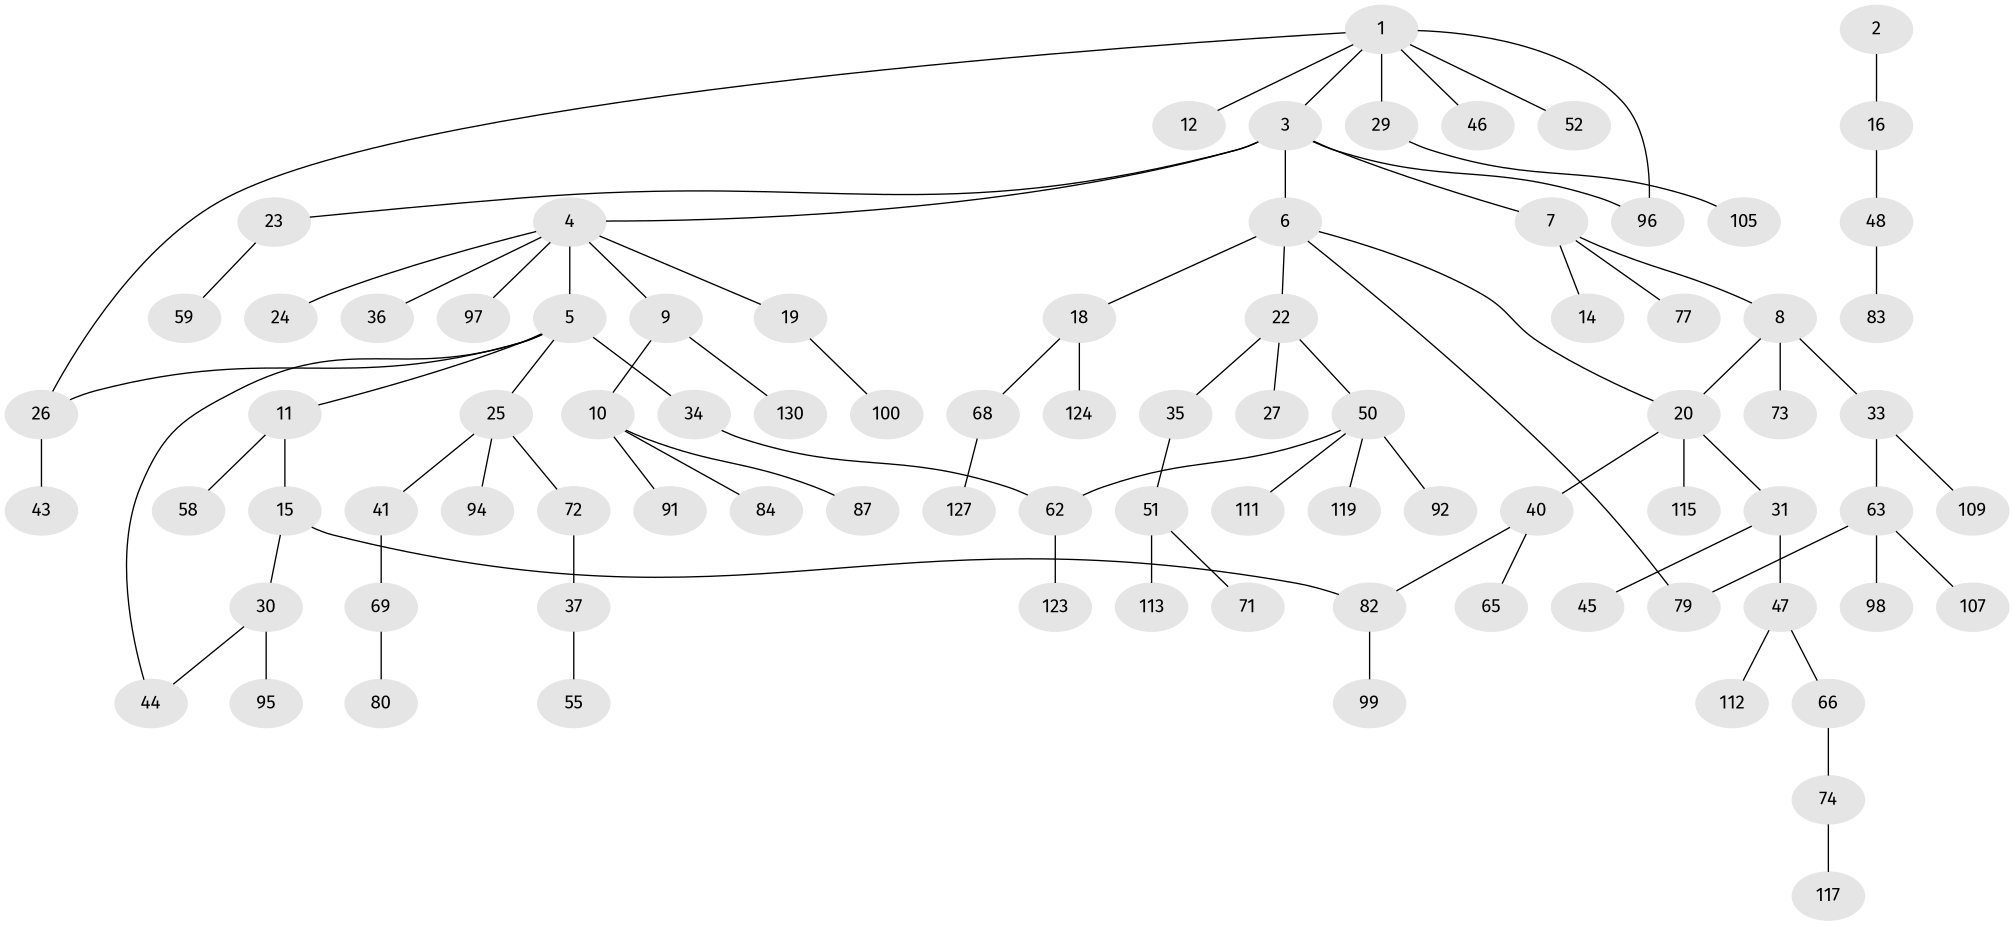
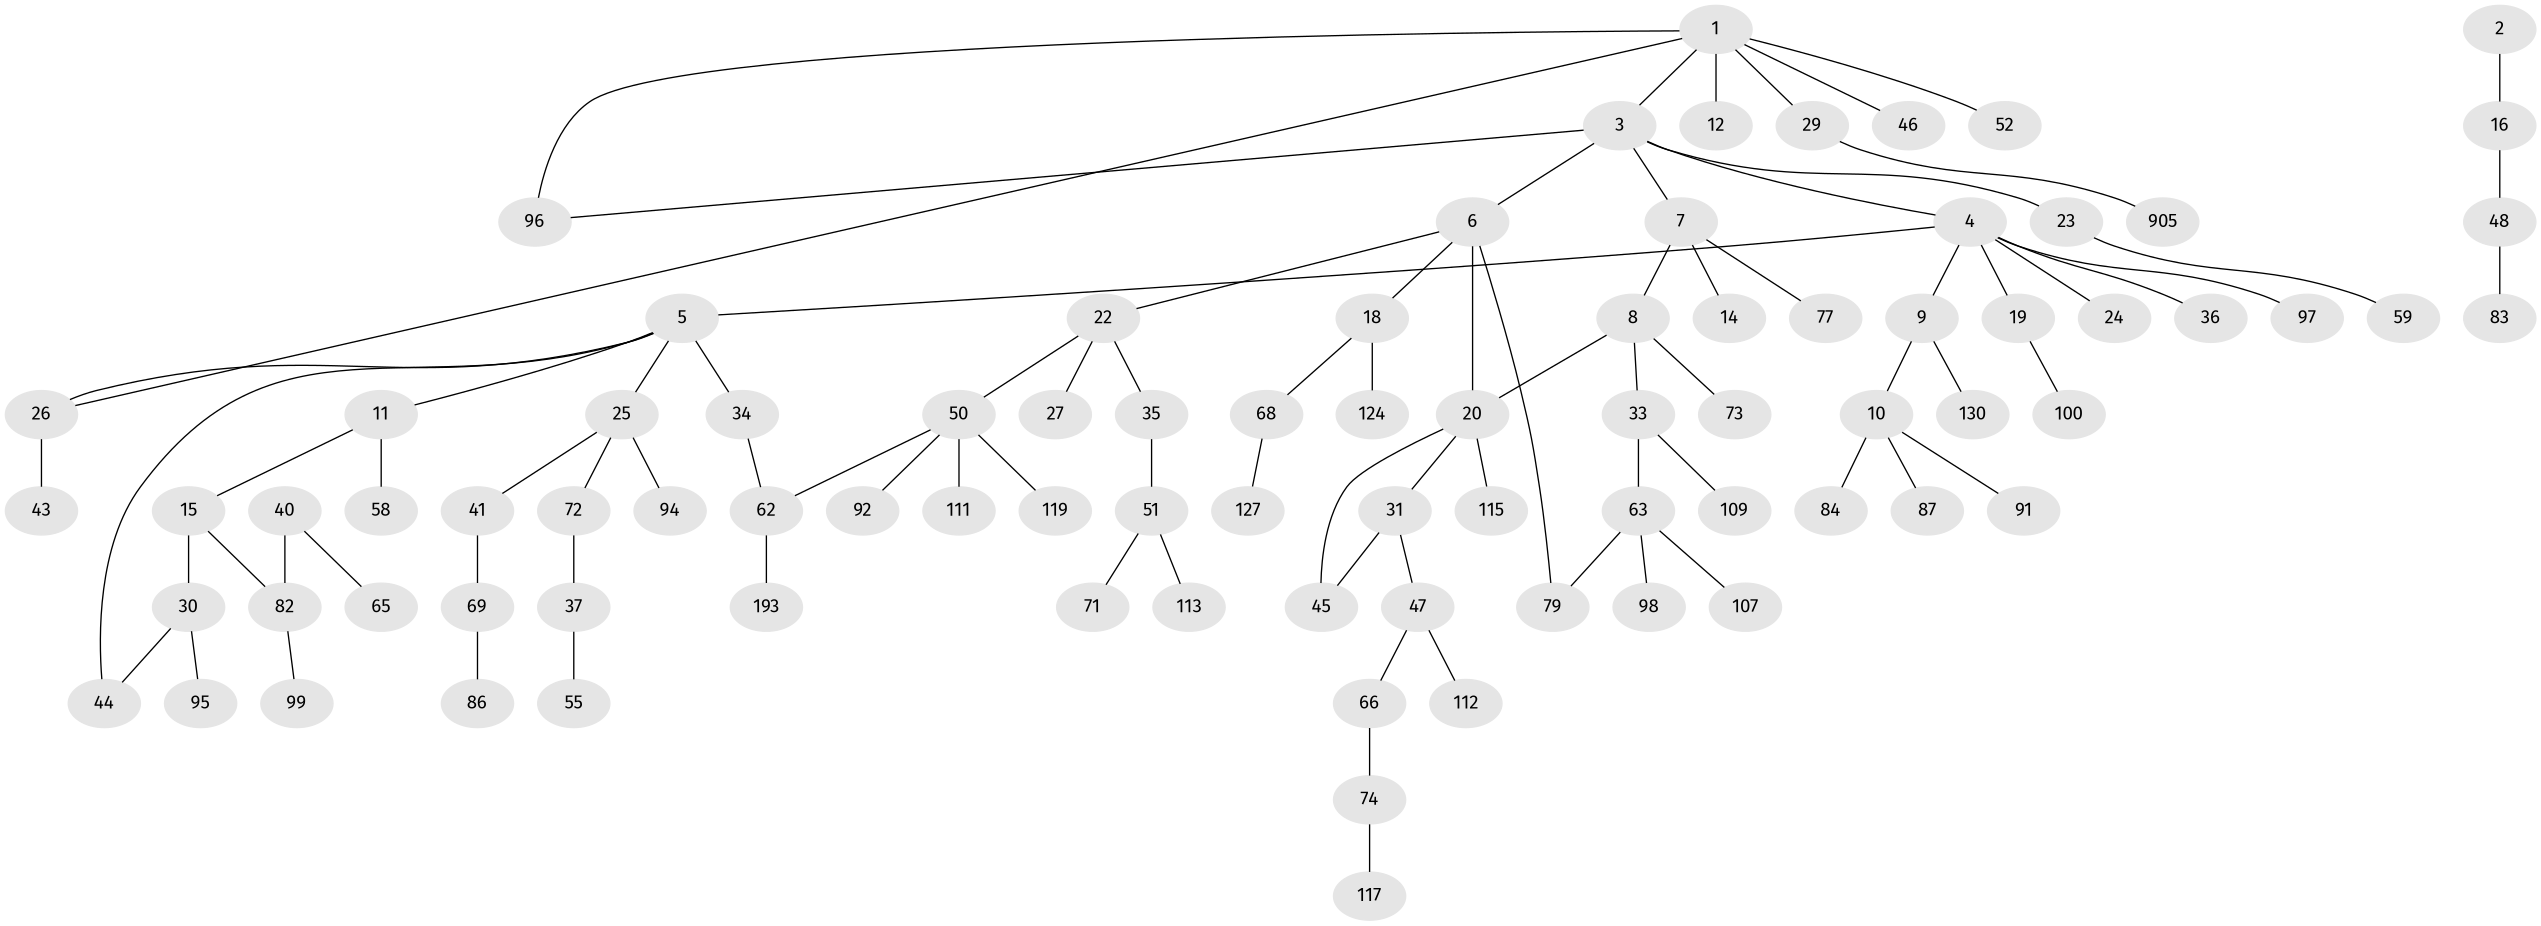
(1744, 222) -> (2163, 222)
(1610, 463) -> (1351, 482)
(1055, 607) -> (766, 607)
(381, 704) -> (477, 704)
